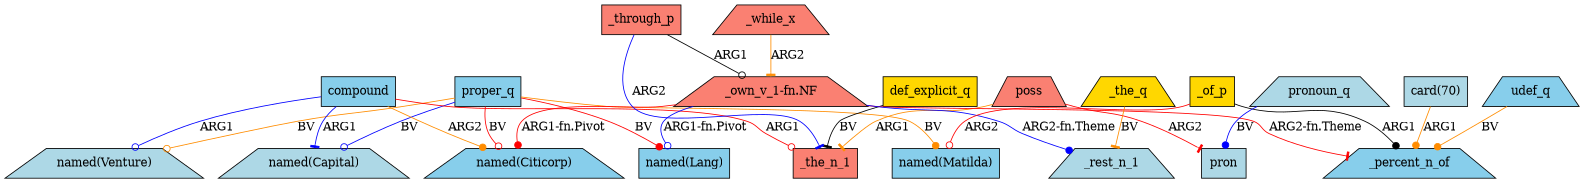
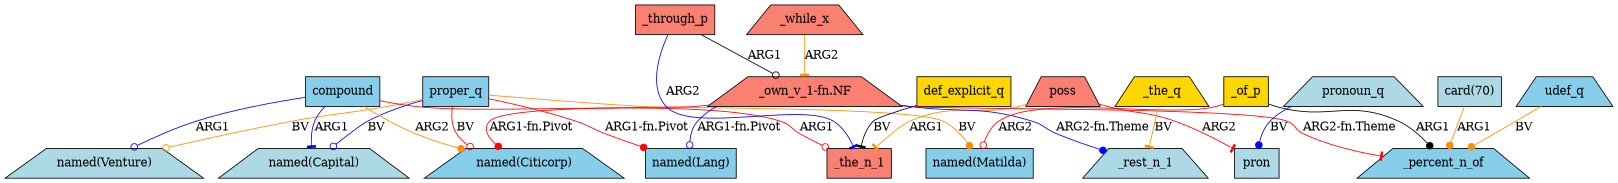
(643, 127) -> (647, 127)
